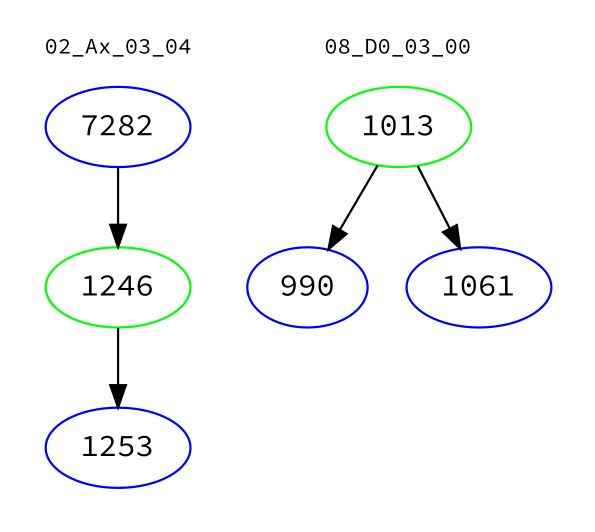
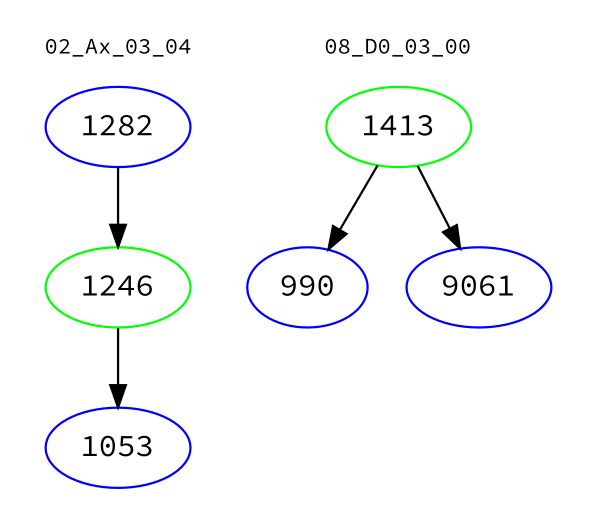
(118, 127) -> (118, 127)
(399, 127) -> (399, 127)
(479, 287) -> (479, 287)
(118, 448) -> (118, 448)
